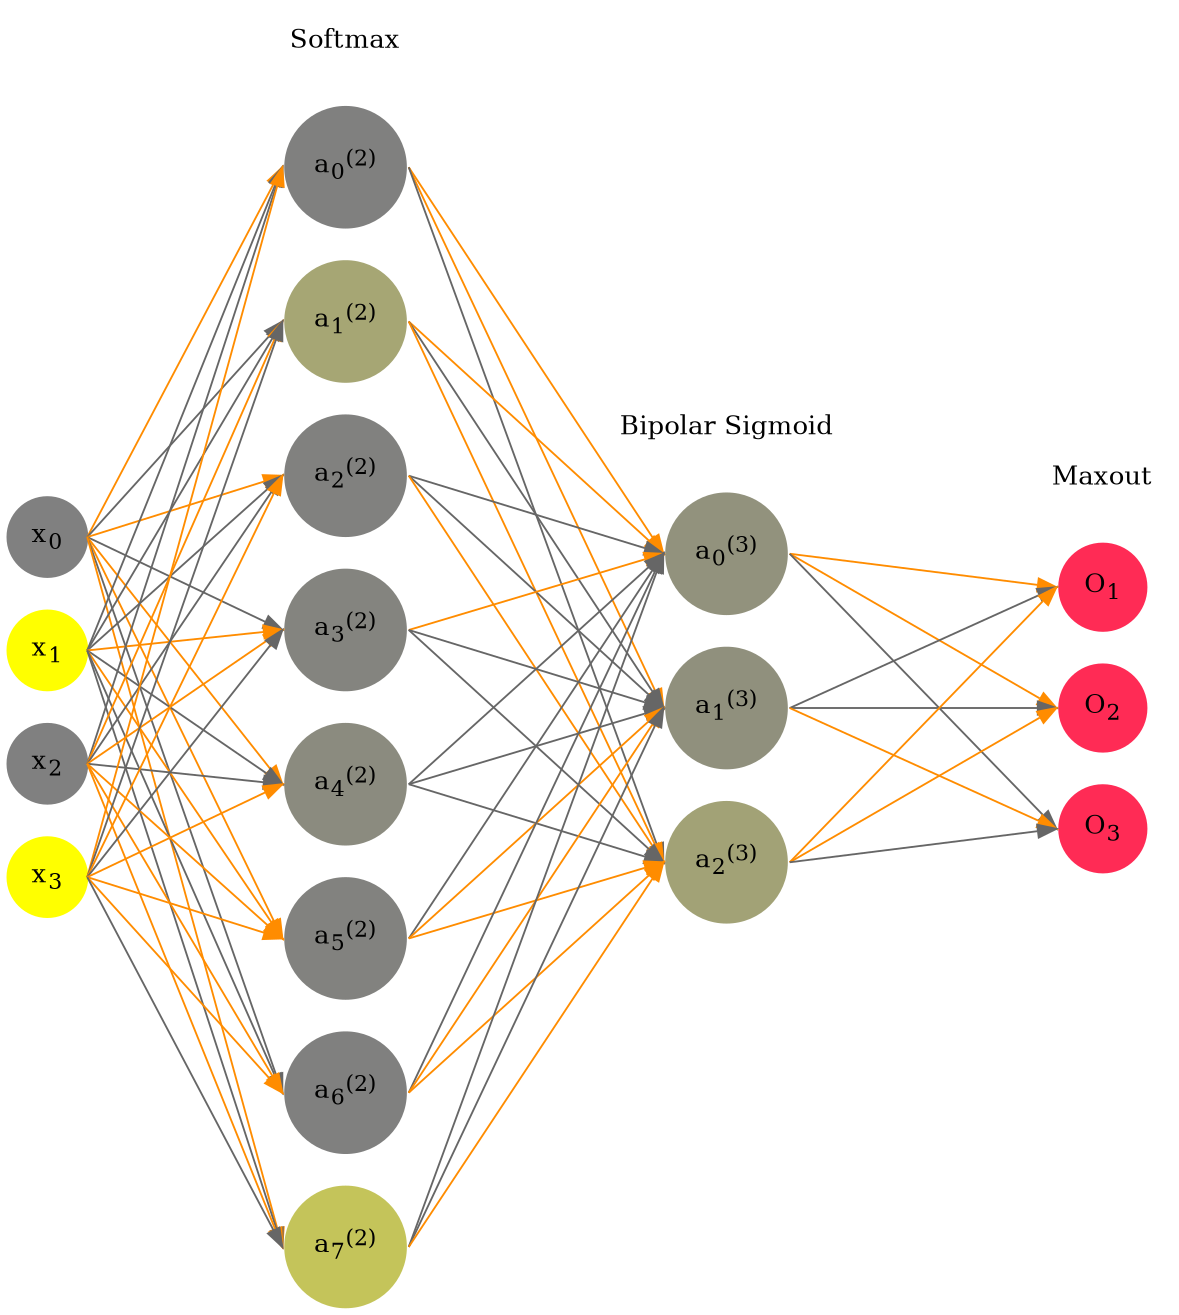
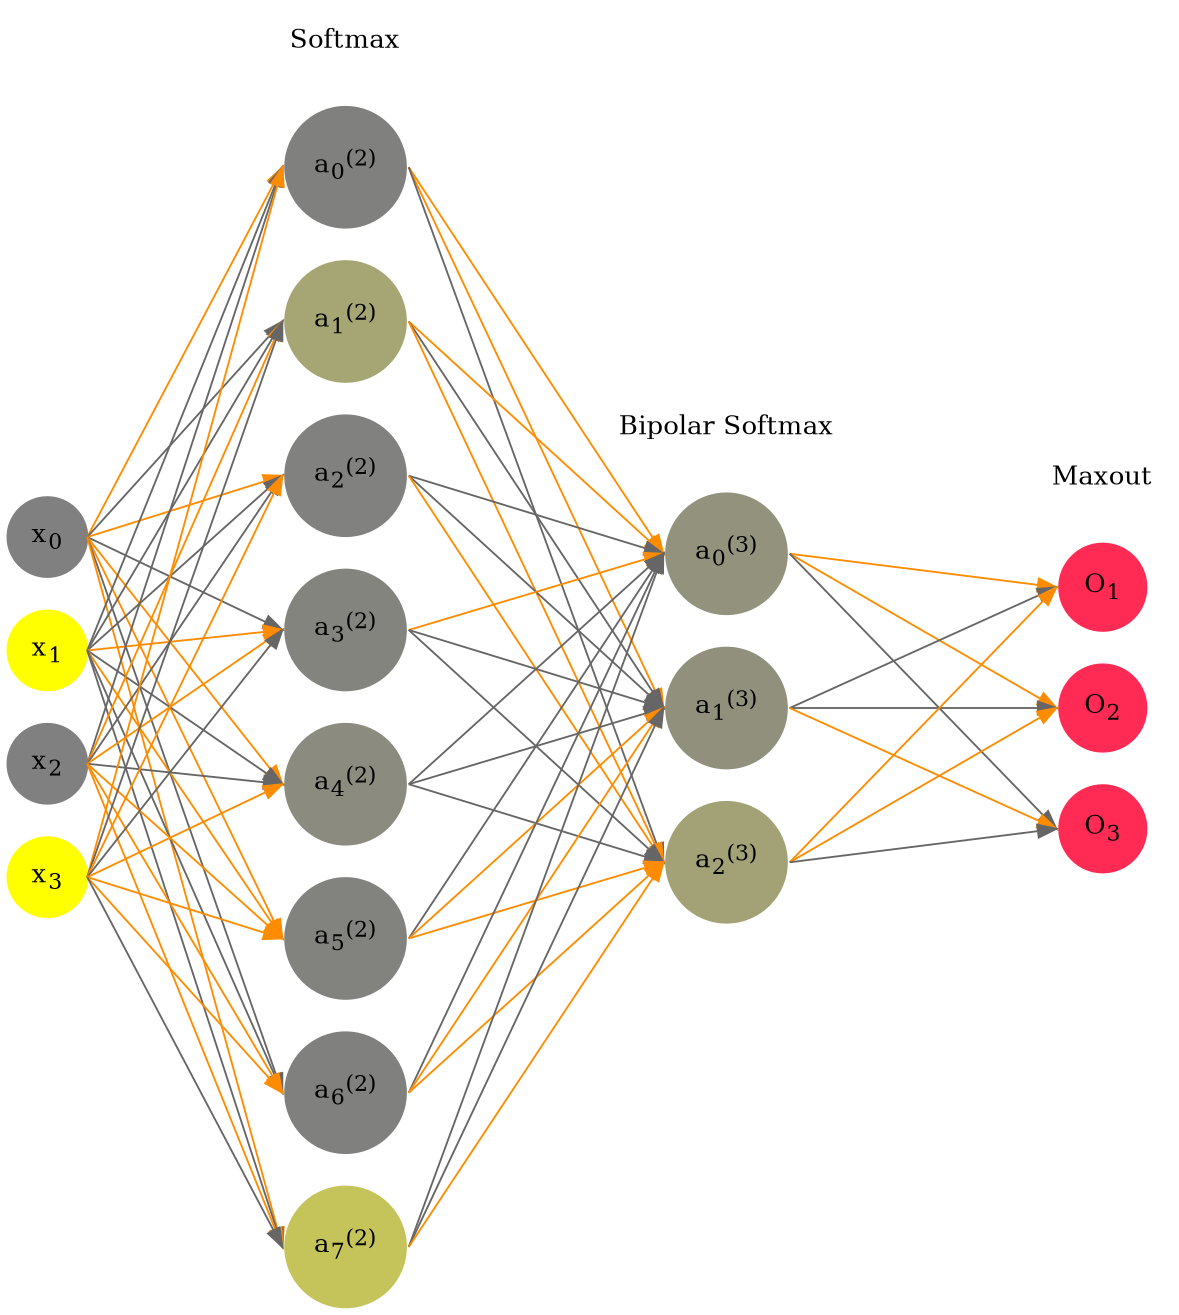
(727, 427) -> (727, 427)
